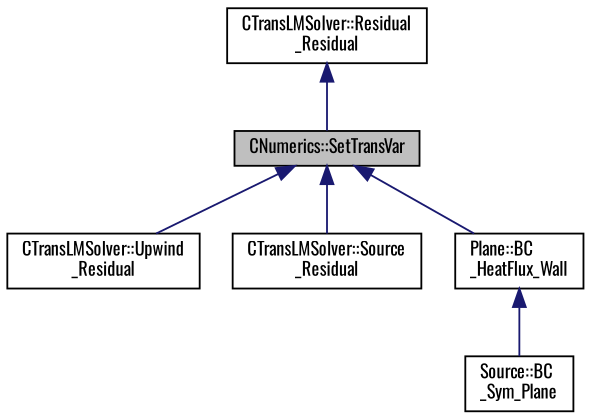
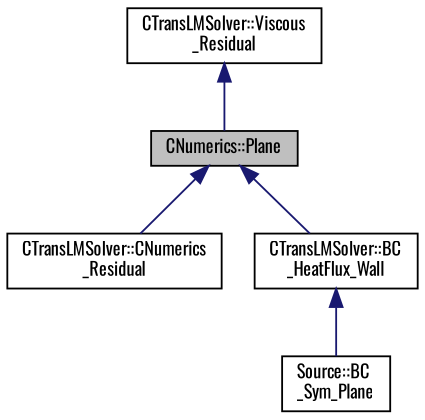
(327, 36) -> (224, 36)
(327, 148) -> (224, 148)
(104, 261) -> (114, 261)
(327, 261) -> none
(519, 261) -> (336, 261)
